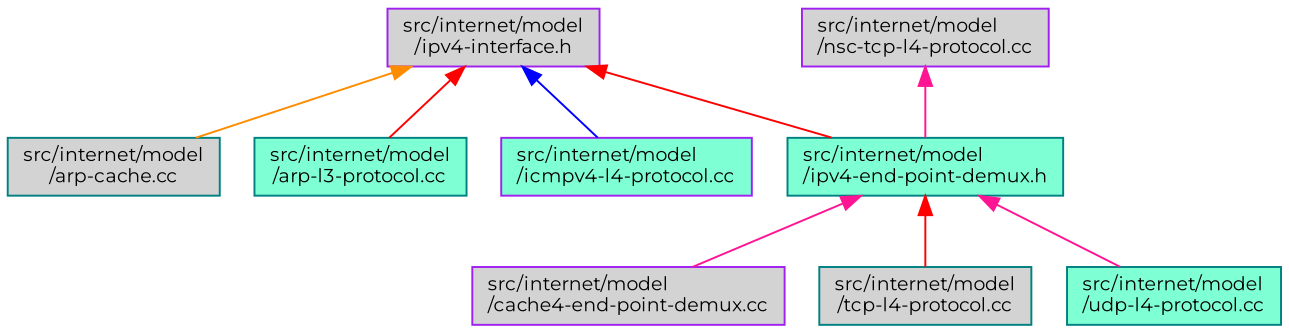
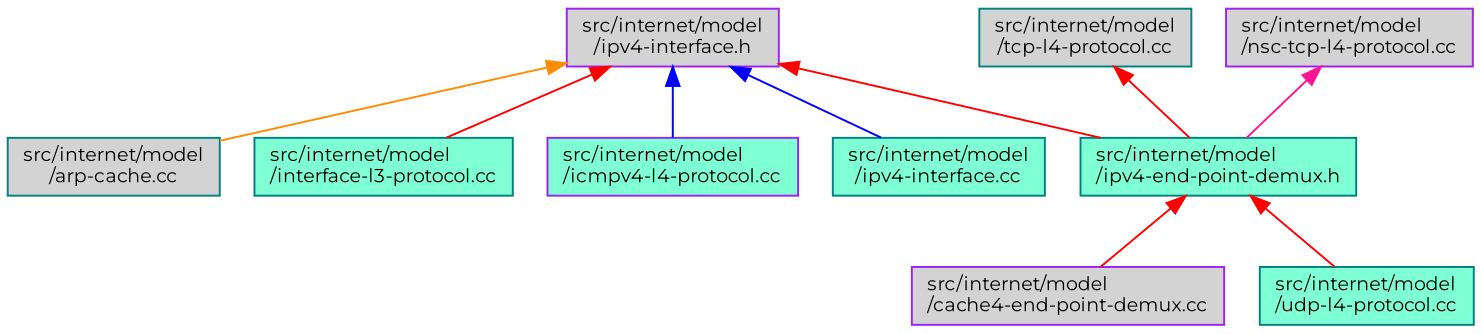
(360, 167) -> (384, 167)
none -> (939, 167)
(768, 235) -> (1136, 238)
(1058, 236) -> (1300, 238)
(925, 241) -> (1159, 109)
